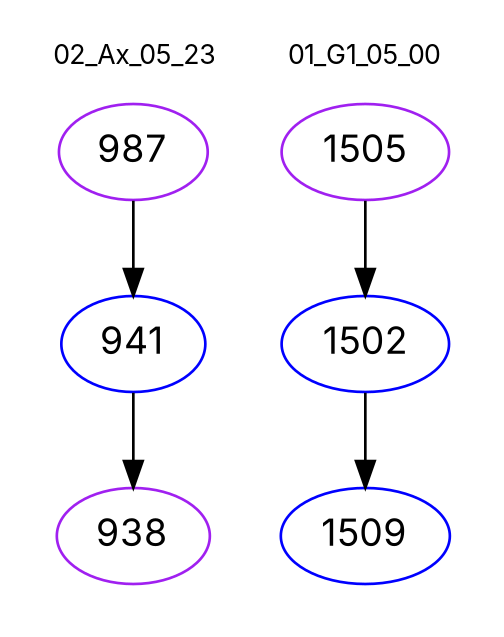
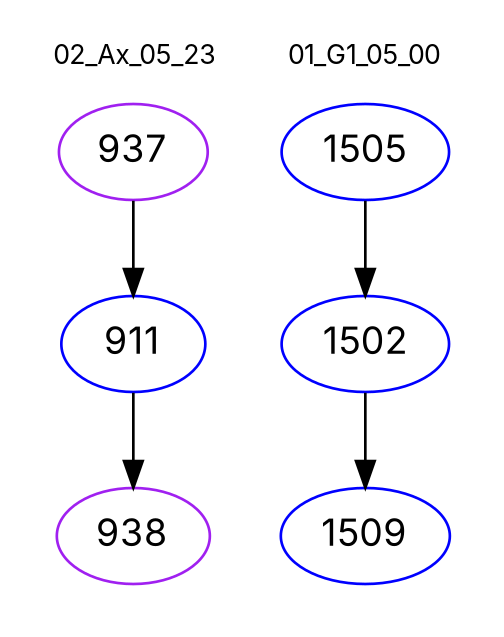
(133, 152) -> (133, 152)
(365, 152) -> (365, 152)
(133, 344) -> (133, 344)
